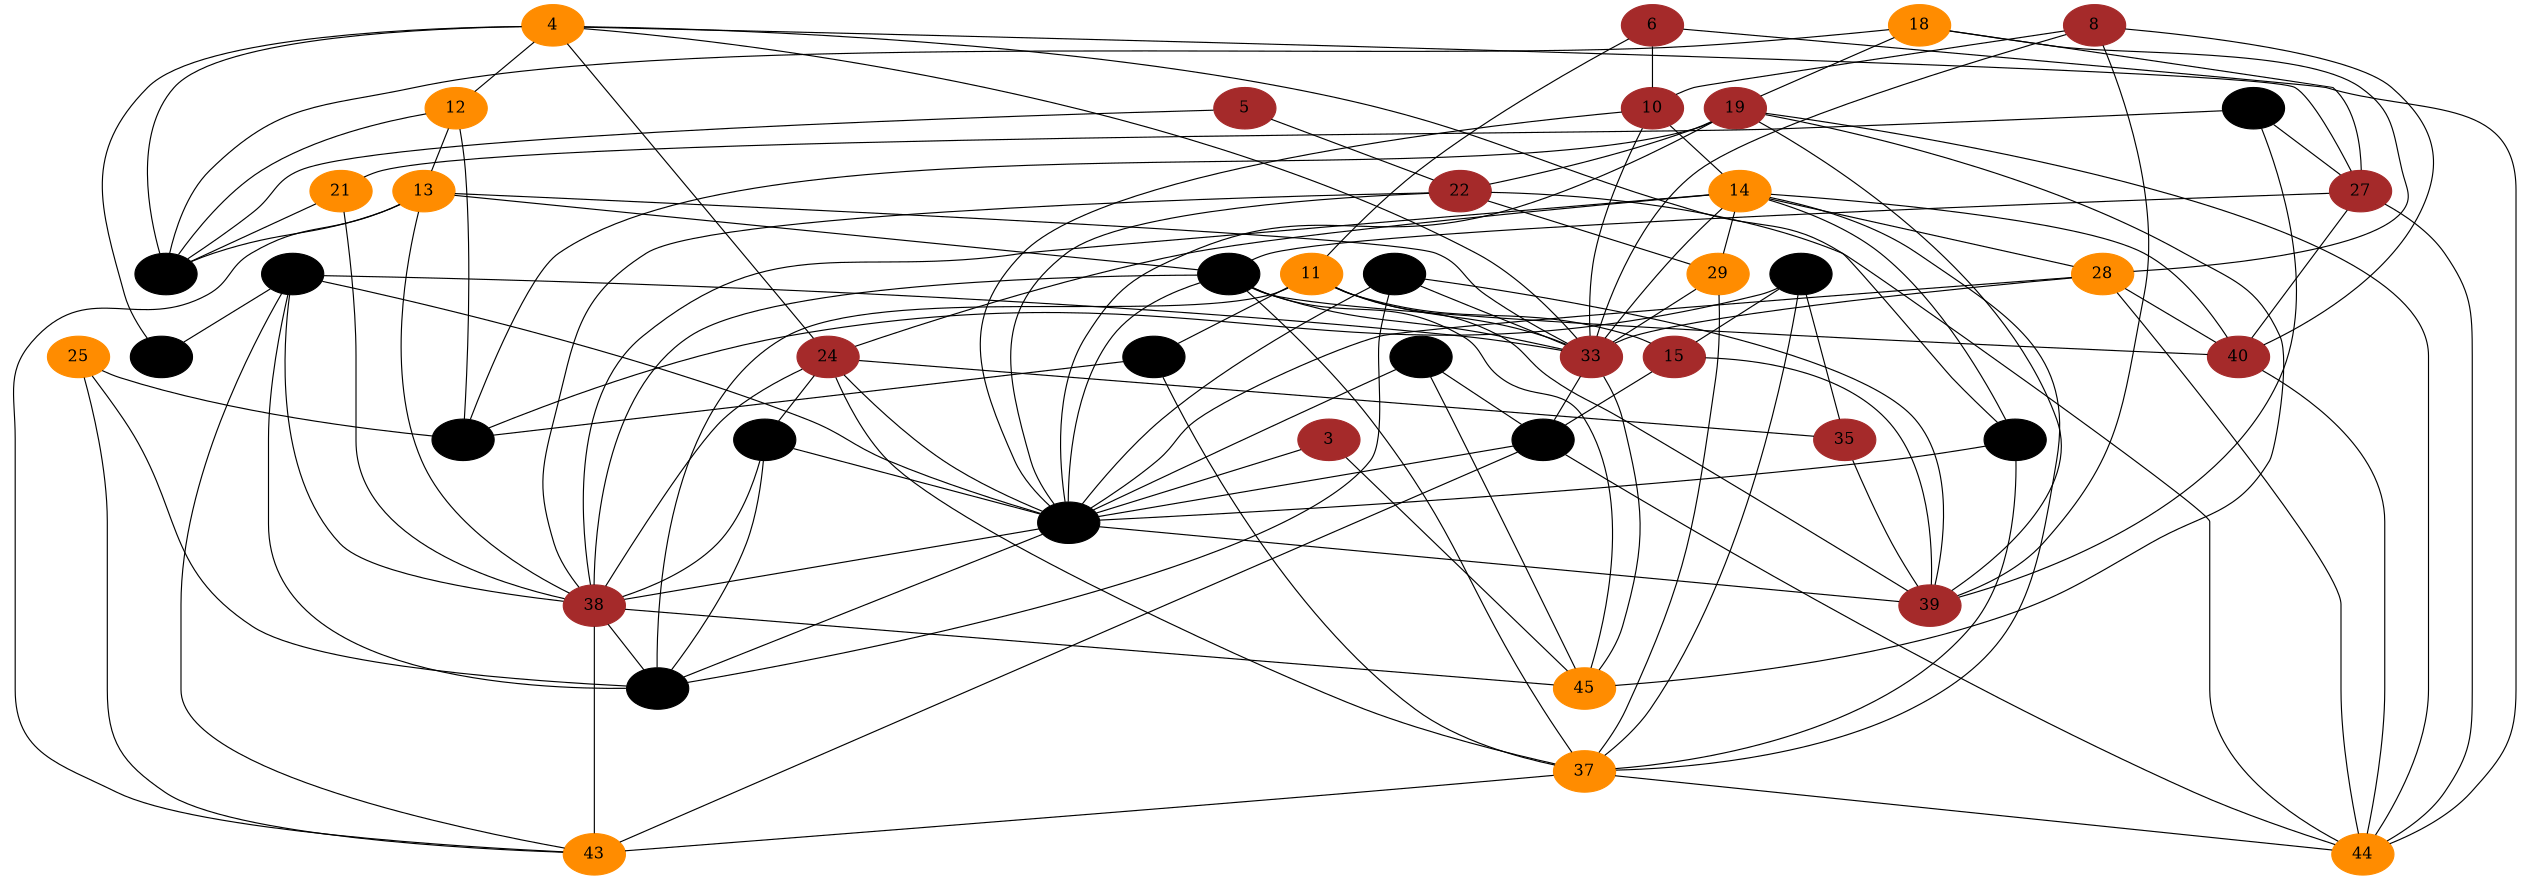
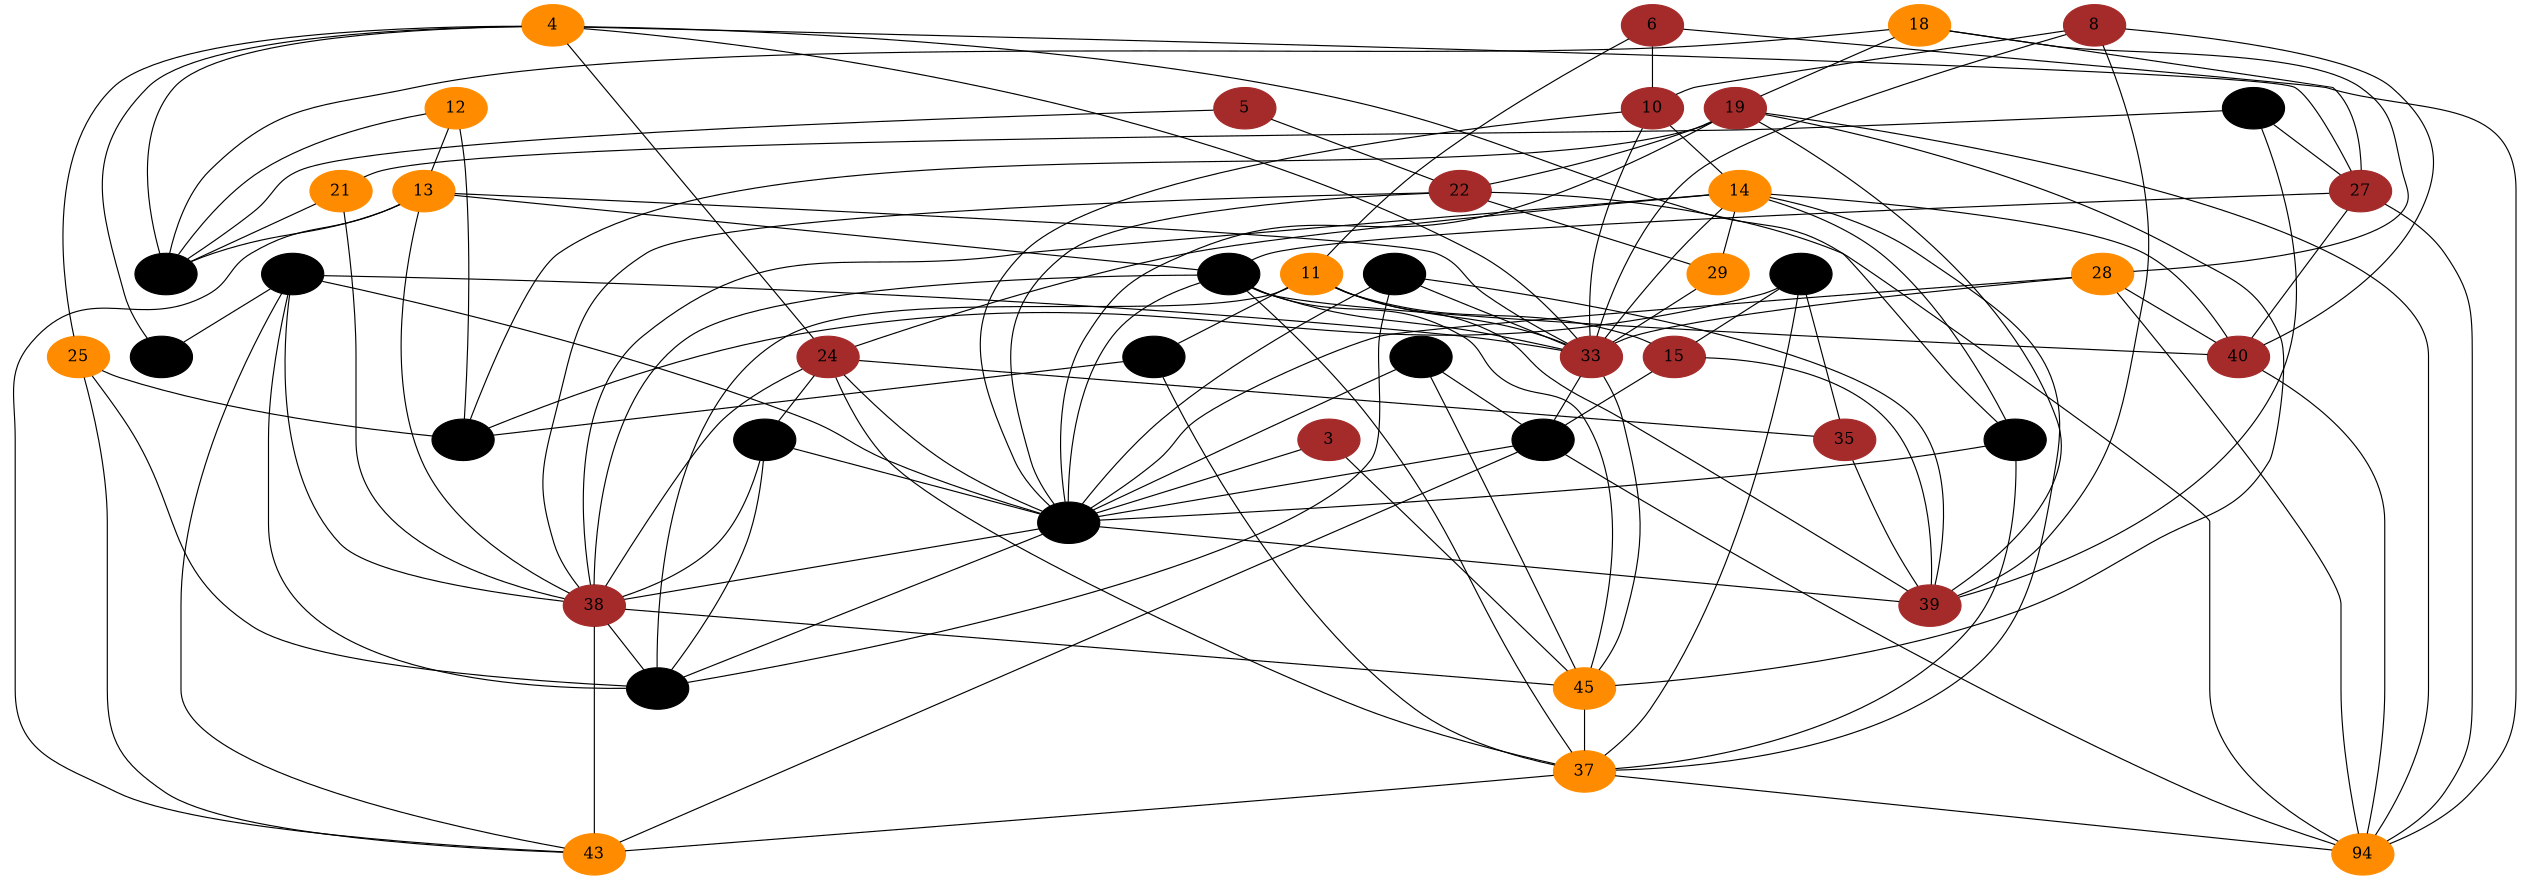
(504, 67) -> (184, 56)
(1936, 236) -> none
(1693, 521) -> (1585, 730)
(2363, 854) -> (2363, 854)
